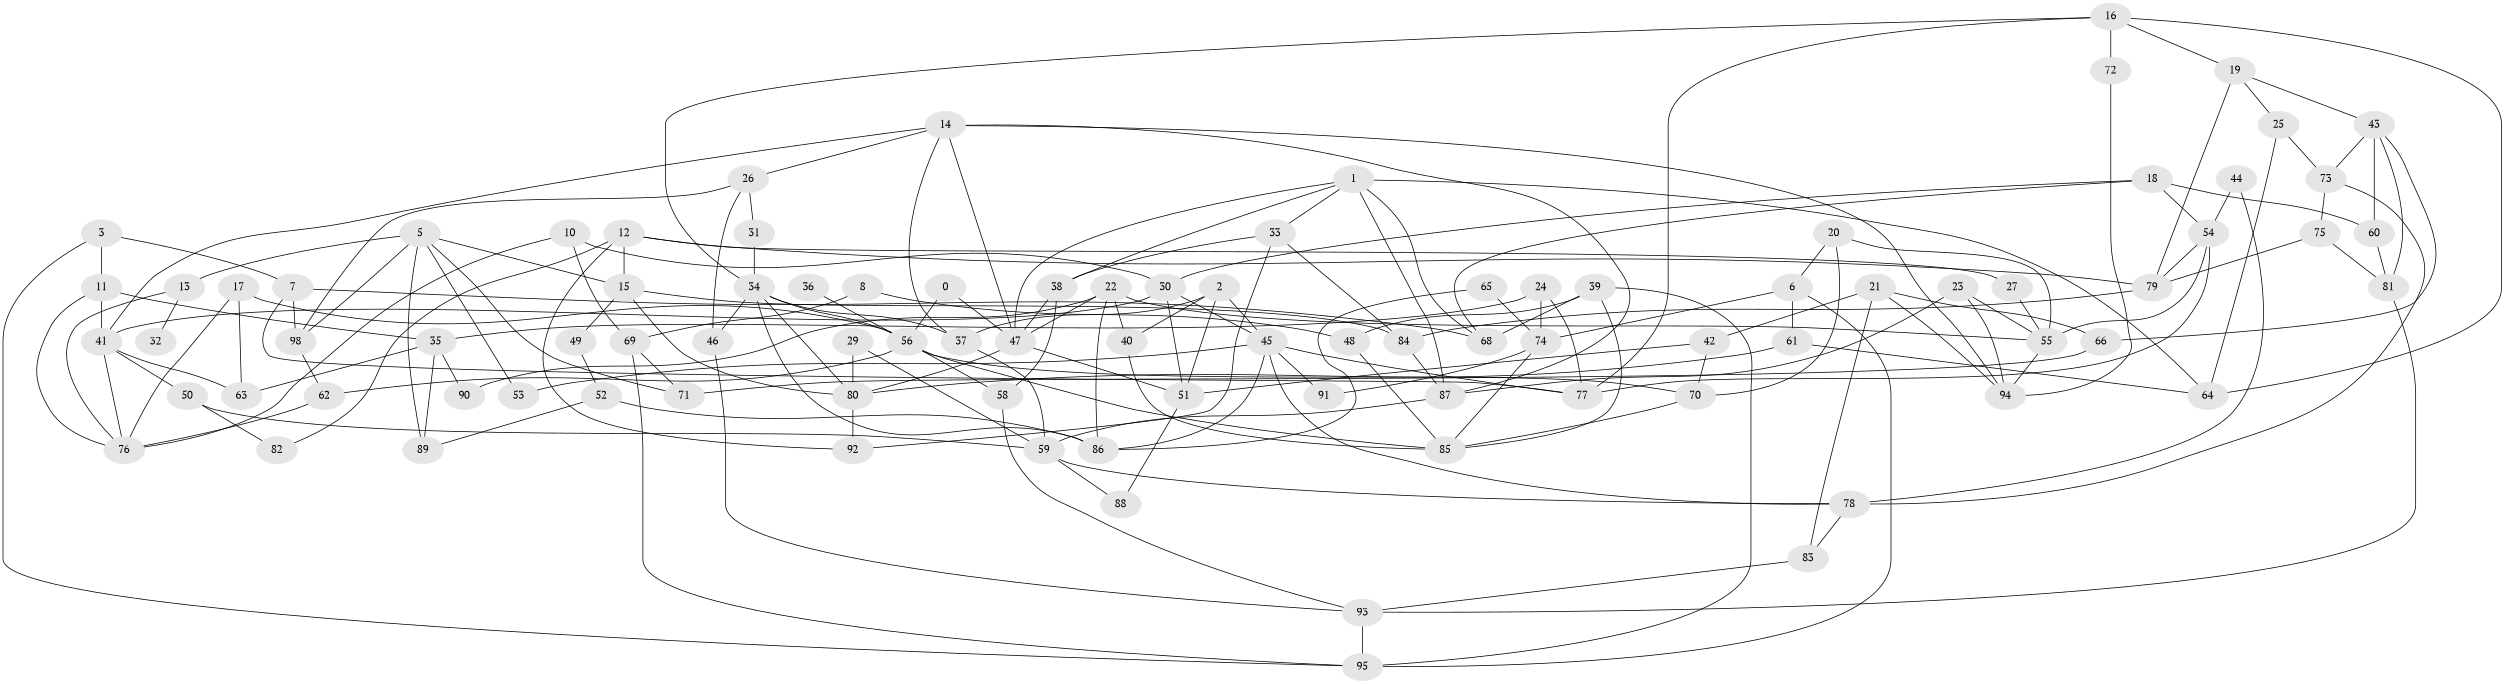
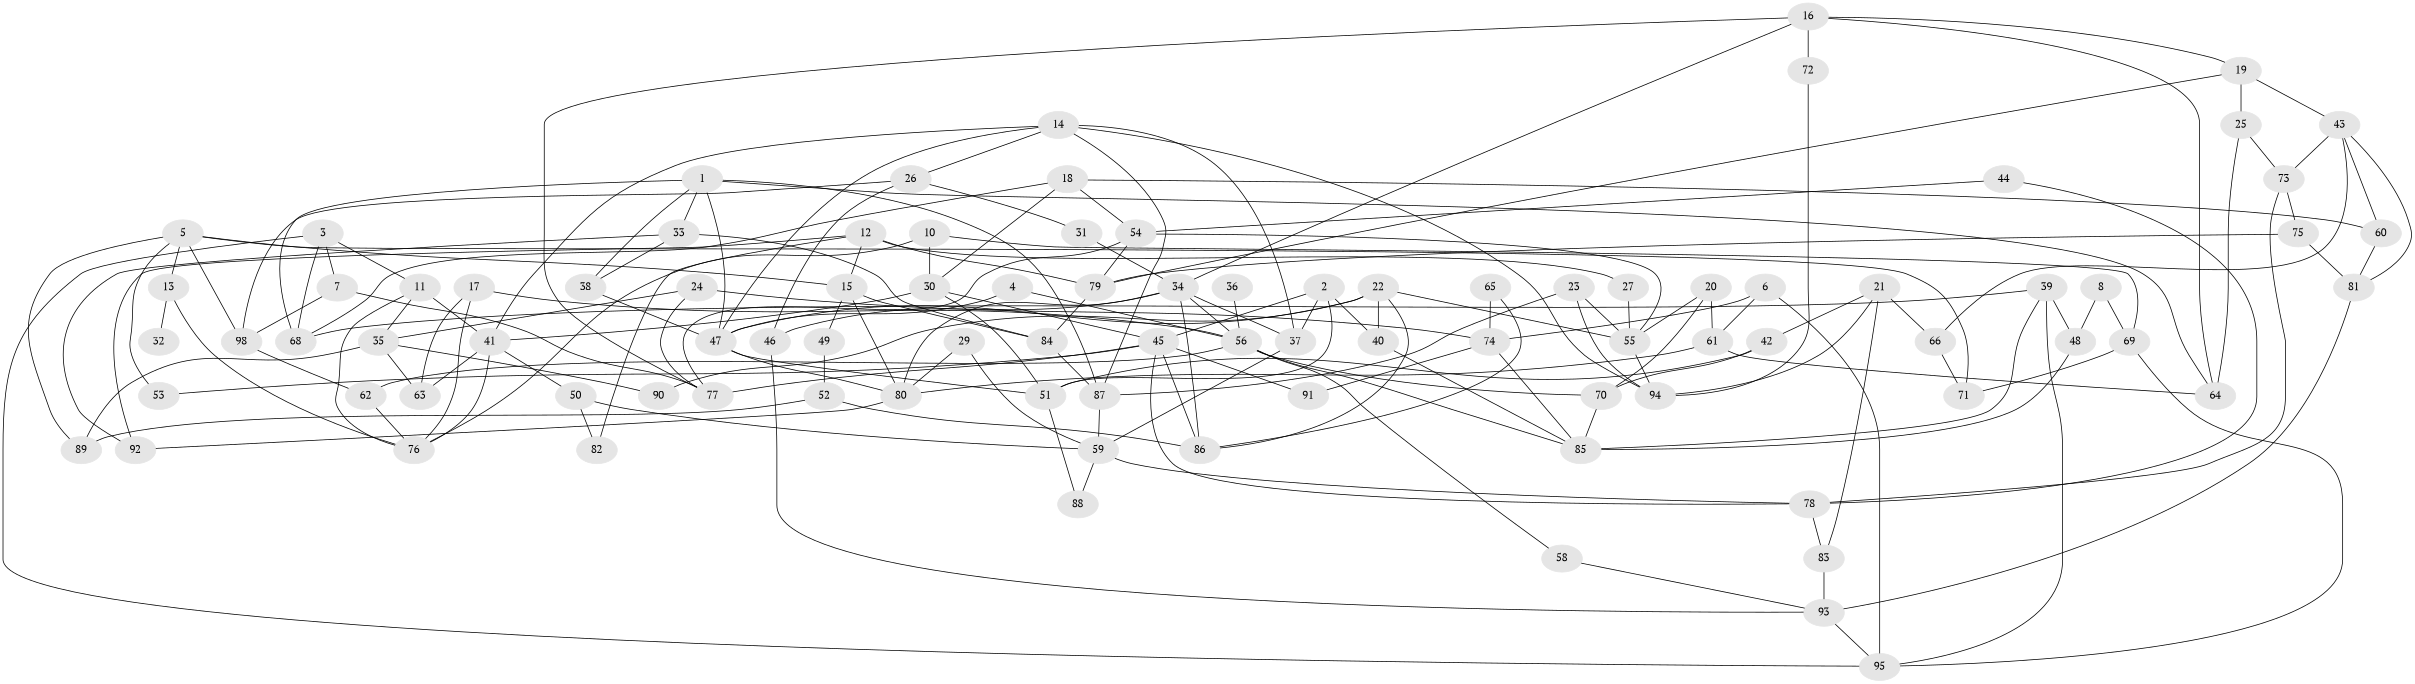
(1817, 256) -> (1712, 315)
(945, 288) -> (1012, 288)
(660, 303) -> (307, 287)
(1047, 346) -> none
